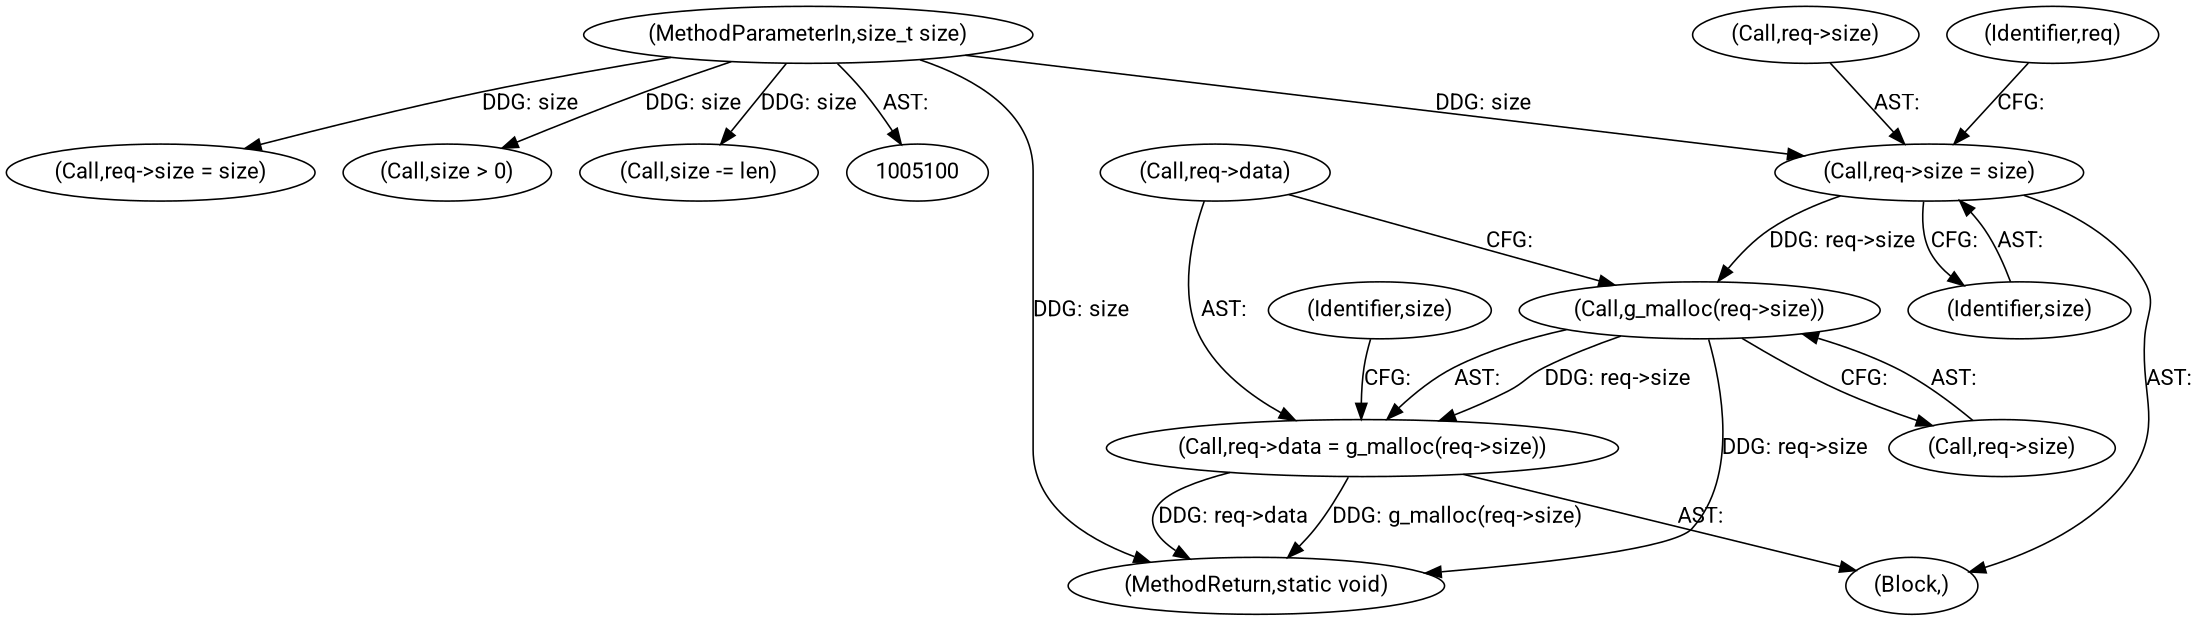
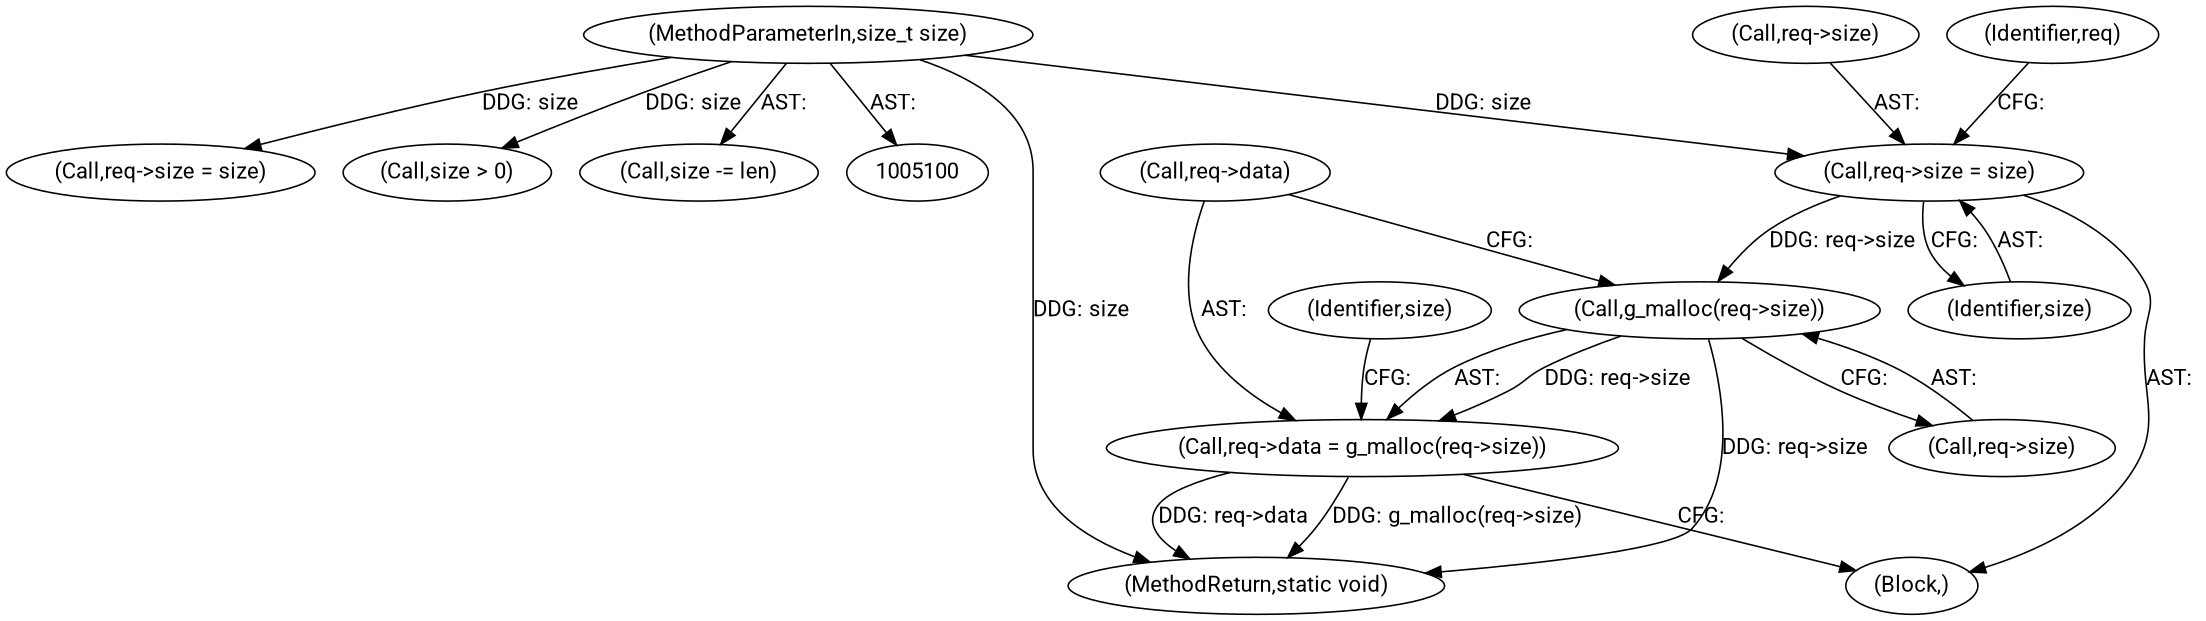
(809, 104) -> (788, 104)
(1704, 517) -> (1704, 517)
